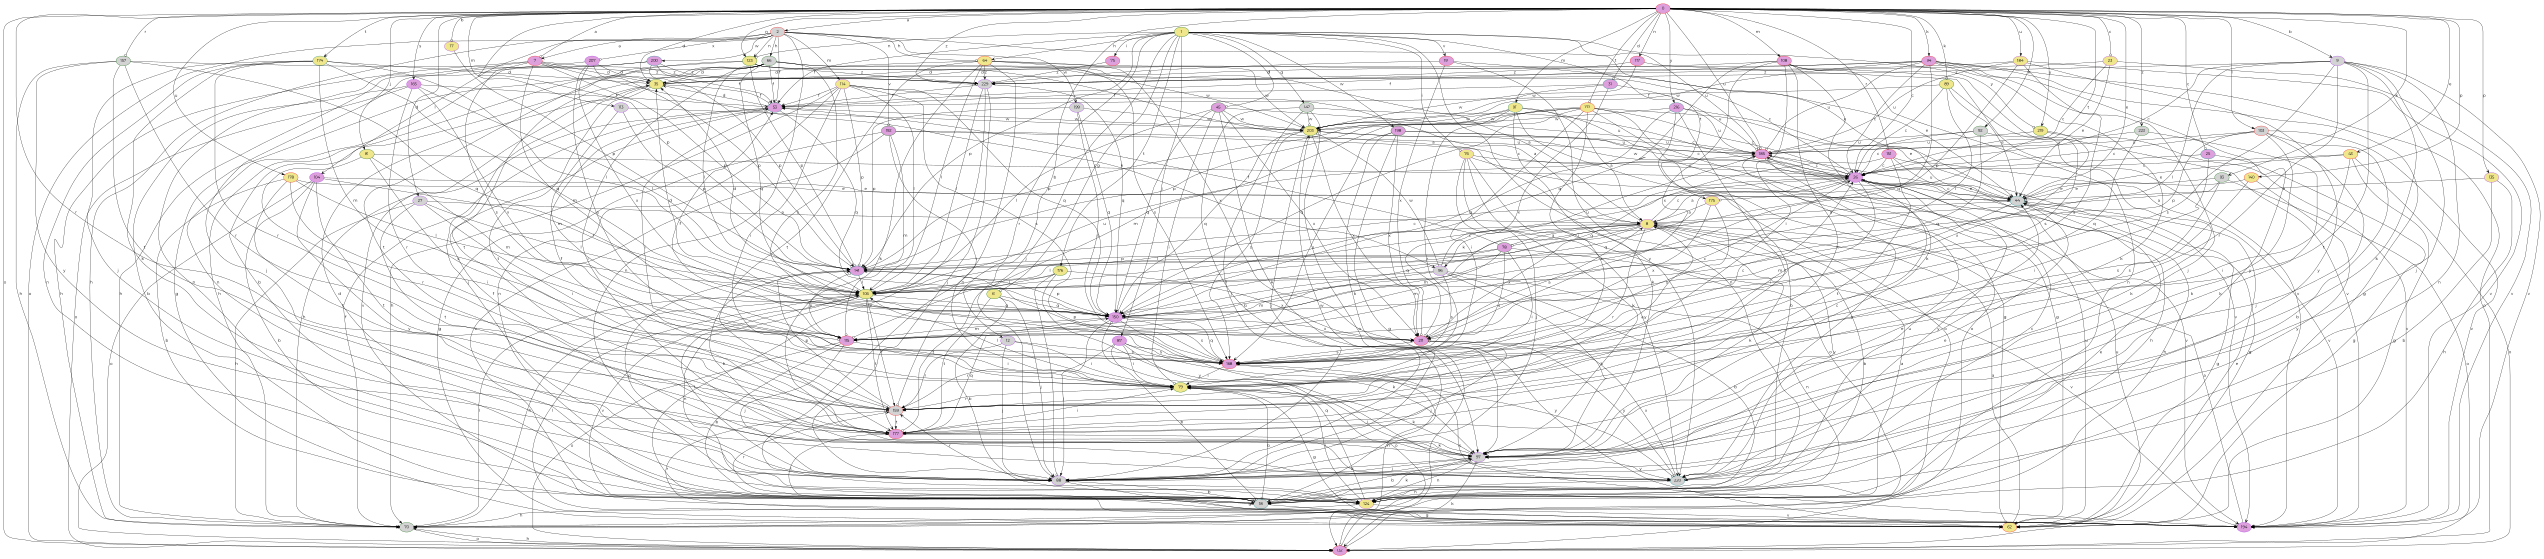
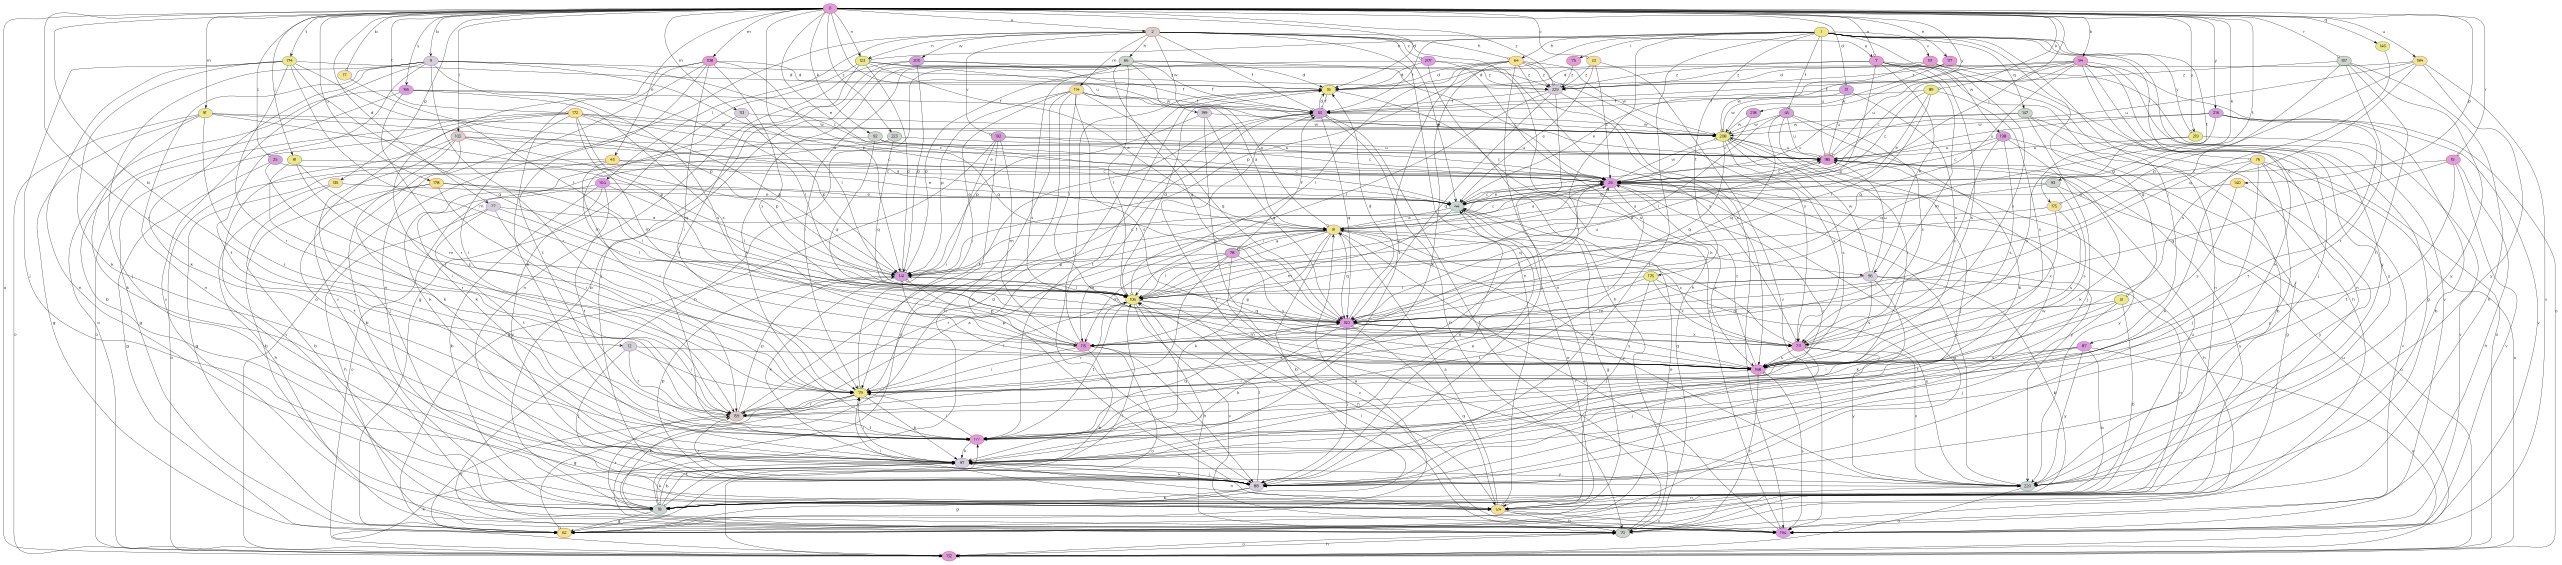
none -> (2383, 46)
none -> (1753, 113)
(1310, 131) -> (1723, 136)
(763, 416) -> (871, 117)
none -> (1573, 550)
